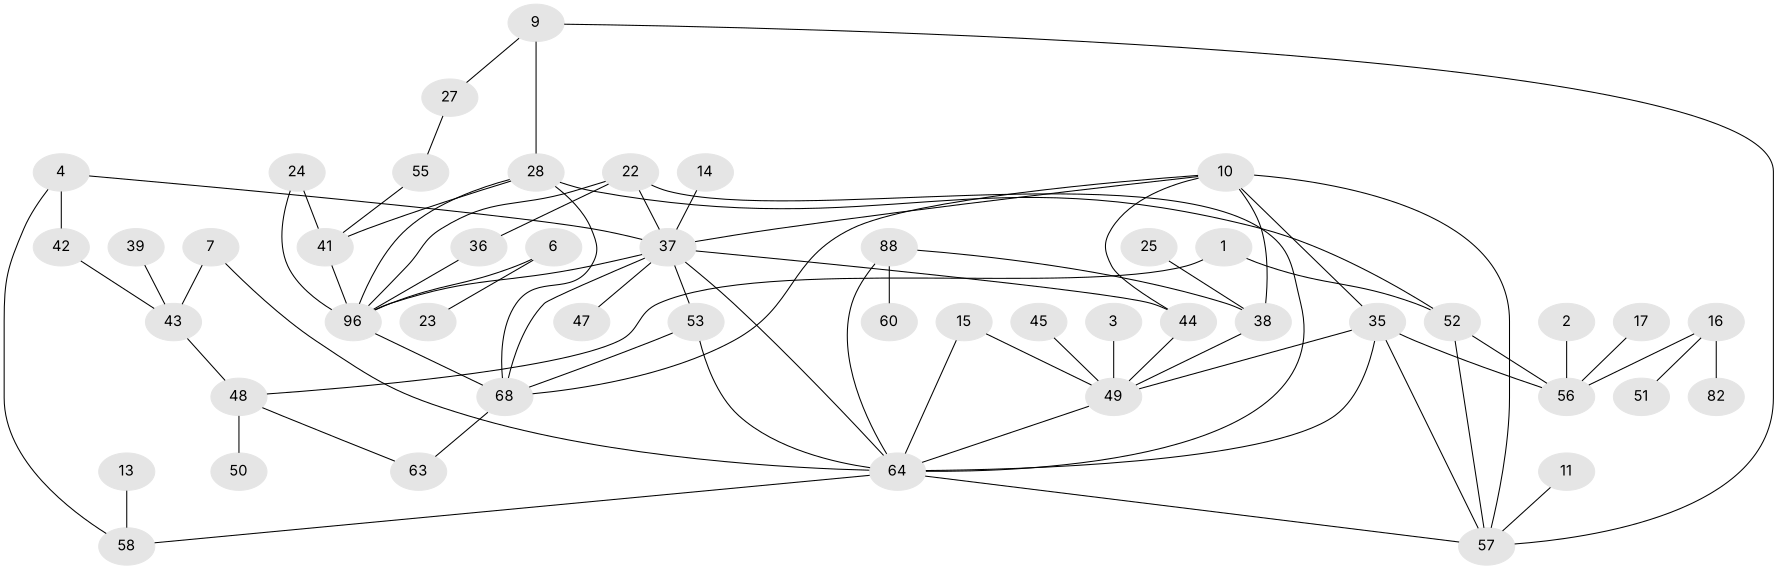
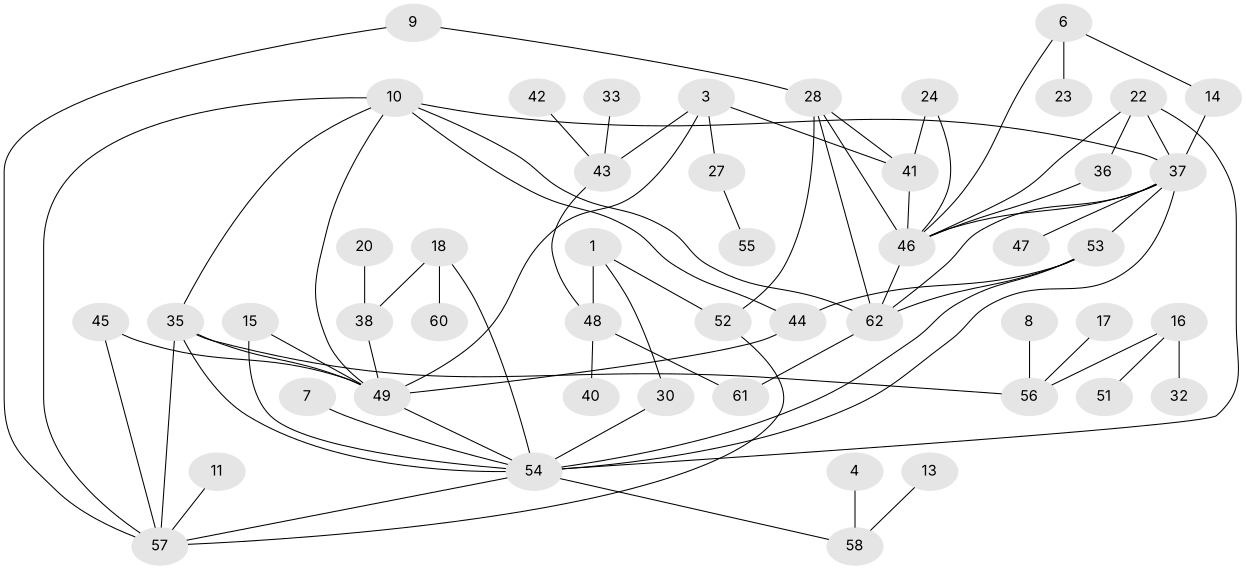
(493, 60) -> (712, 135)
none -> (1139, 60)
(366, 202) -> none
(61, 210) -> none
(373, 210) -> (804, 134)
(1265, 243) -> (322, 250)
(136, 247) -> (612, 98)
(889, 247) -> (439, 247)
(1149, 247) -> (365, 247)
(897, 271) -> (947, 285)
(192, 285) -> (655, 135)
(353, 322) -> (907, 247)
(1567, 322) -> (1030, 322)
(1502, 355) -> none
(505, 397) -> (875, 322)
none -> (666, 397)
(1716, 397) -> (1179, 397)
none -> (130, 434)
(239, 472) -> (591, 397)
(419, 472) -> (741, 397)
(898, 472) -> (534, 472)
